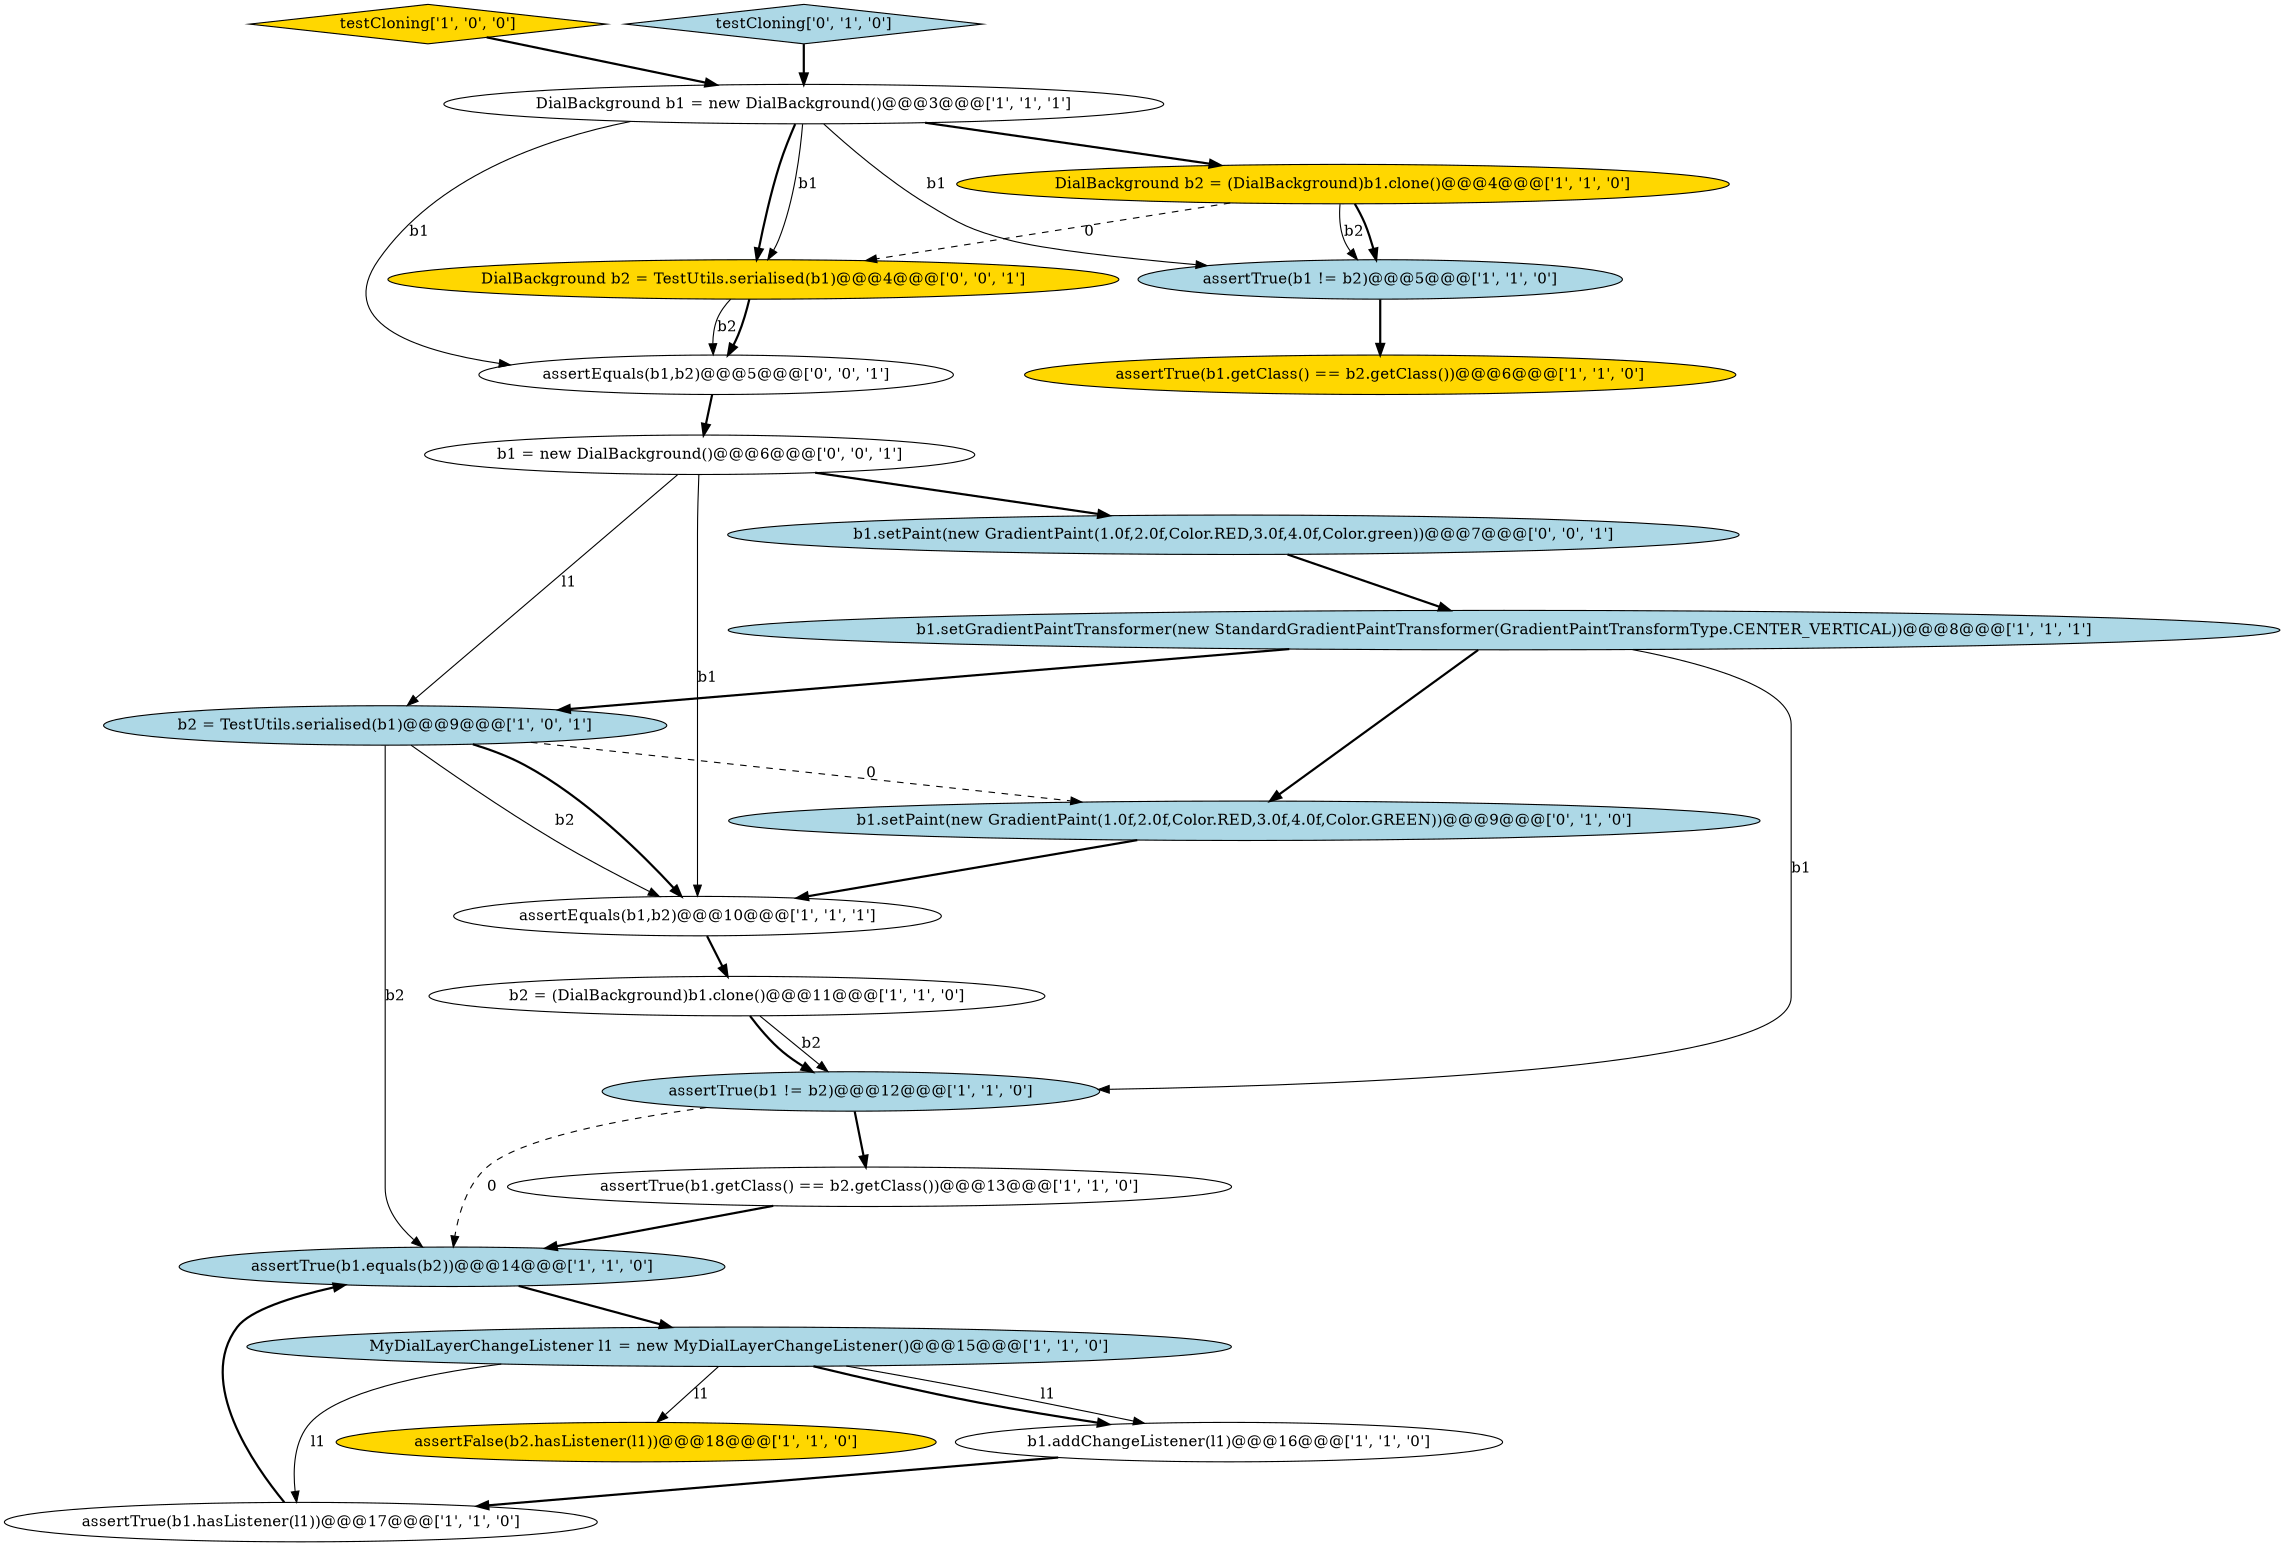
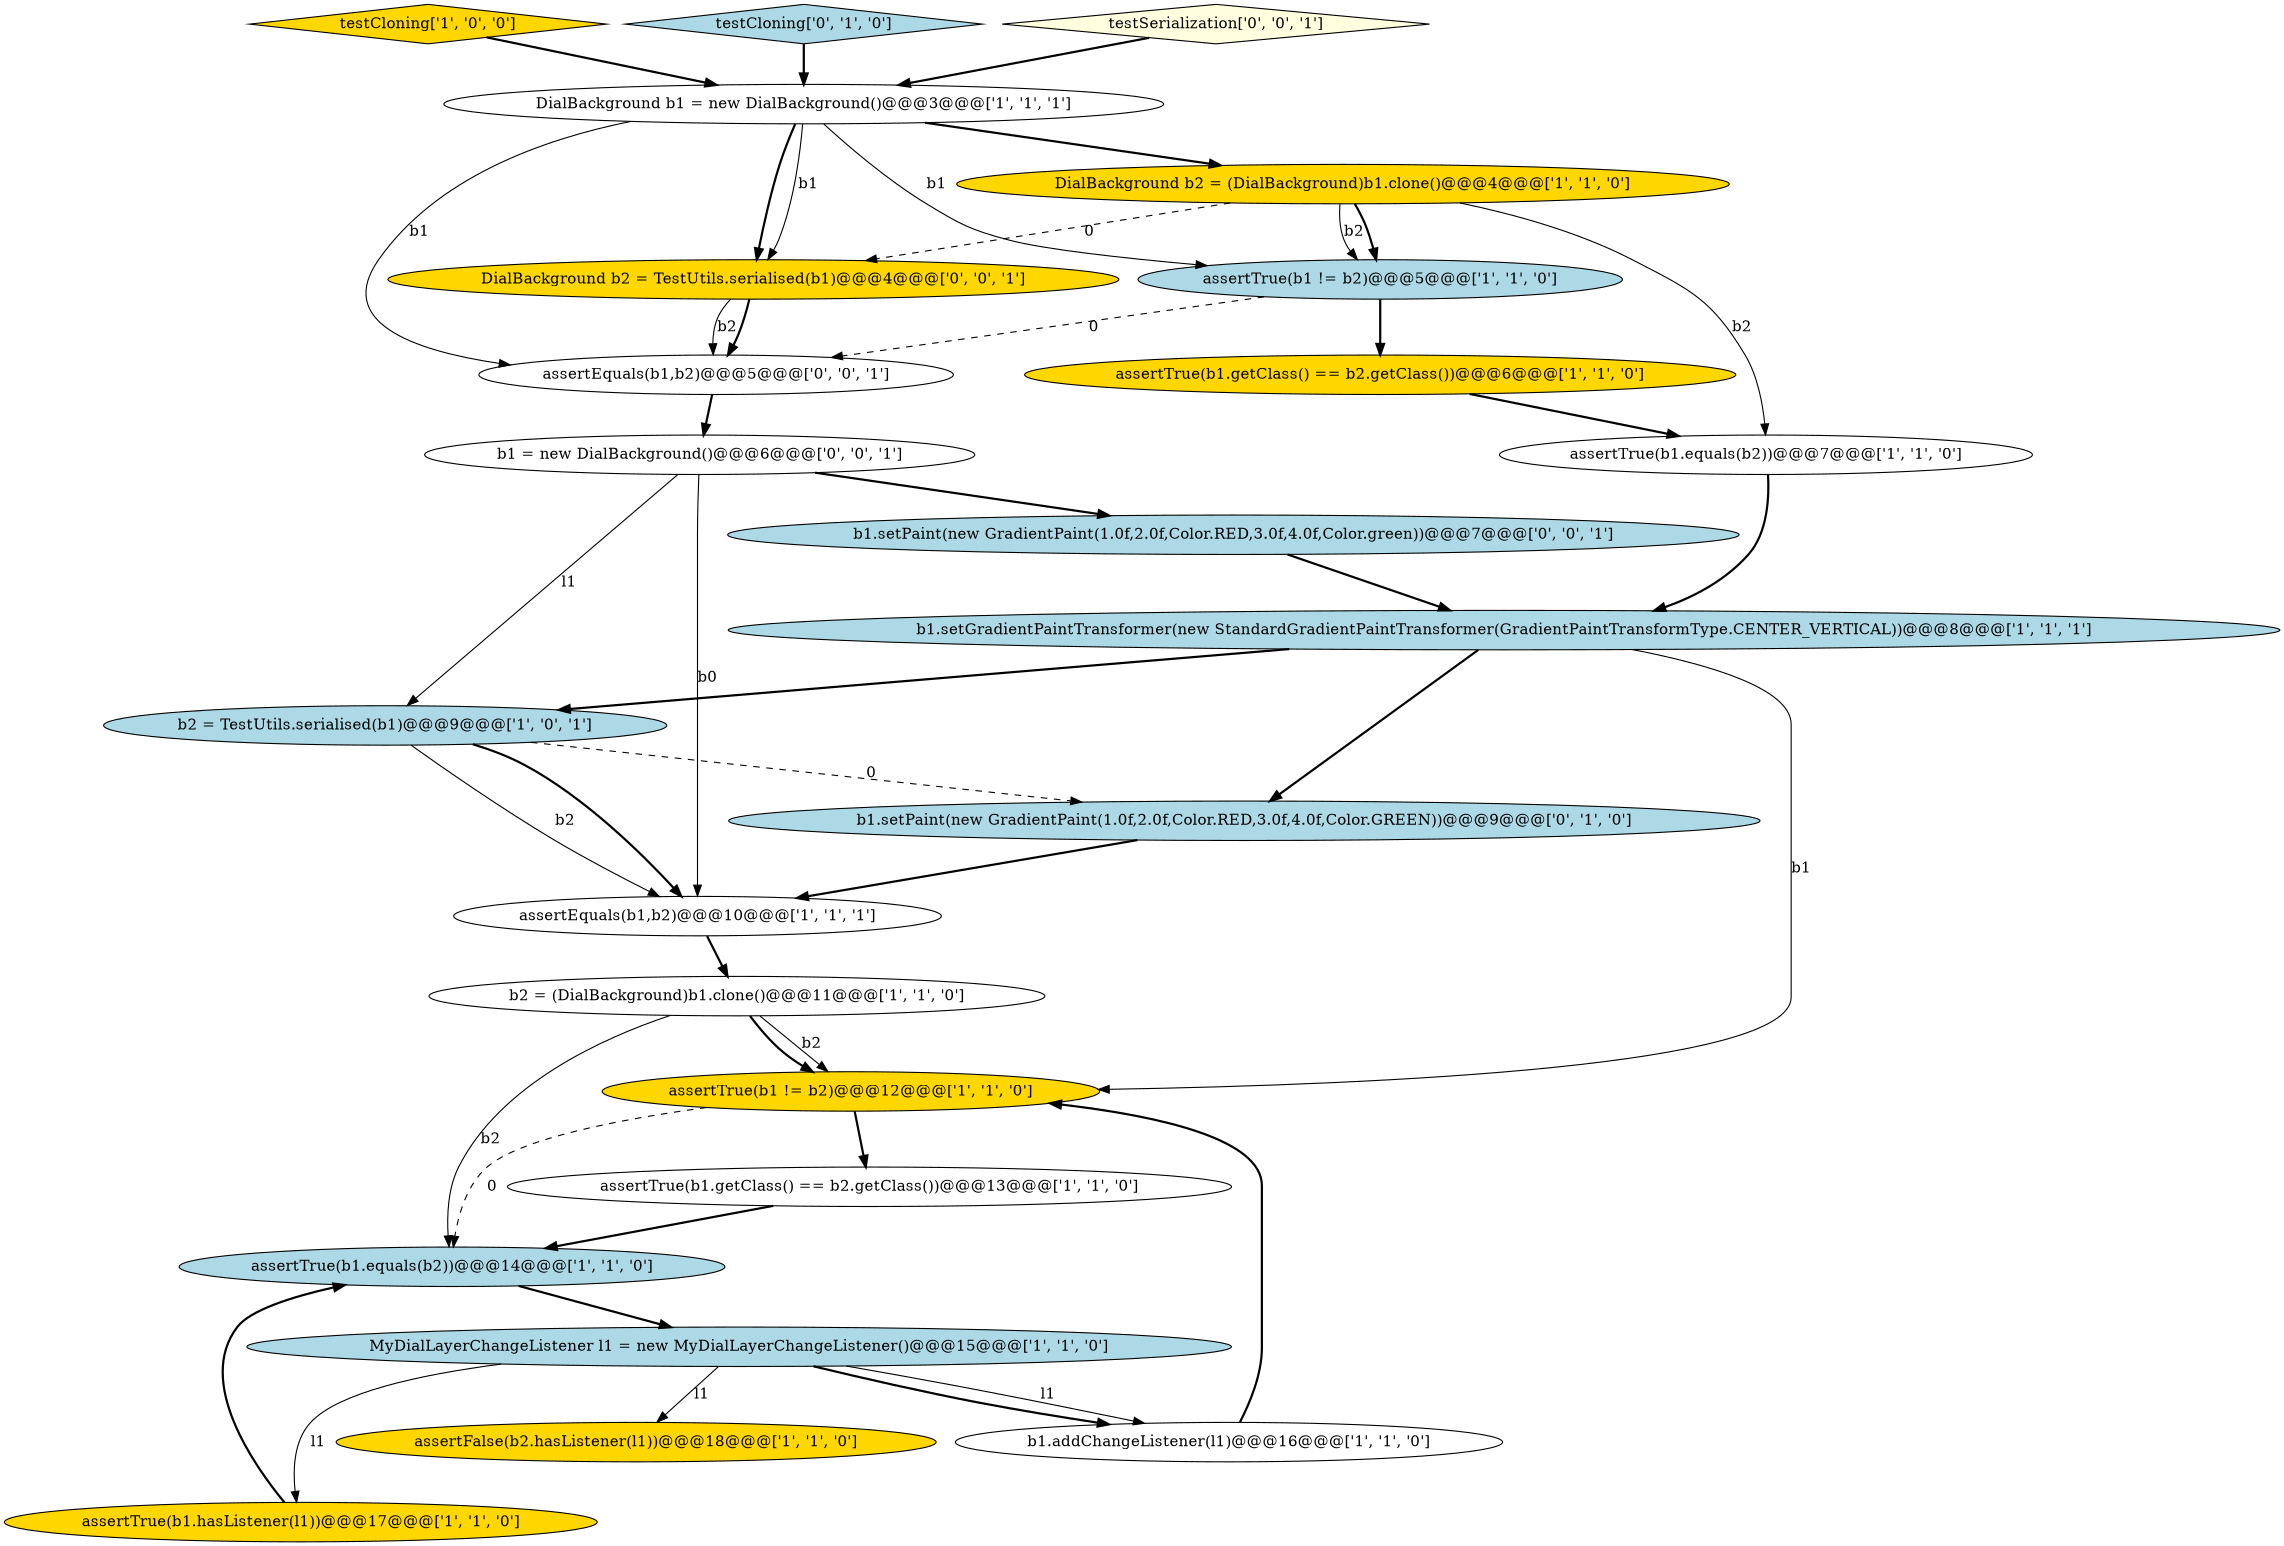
none -> (1216, 24)
none -> (1053, 326)
none -> (1766, 455)
(708, 678) -> (708, 678)
(385, 997) -> (522, 1093)
(851, 1091) -> (851, 1091)
(773, 1481) -> (1262, 1192)
(301, 1522) -> (301, 1522)
